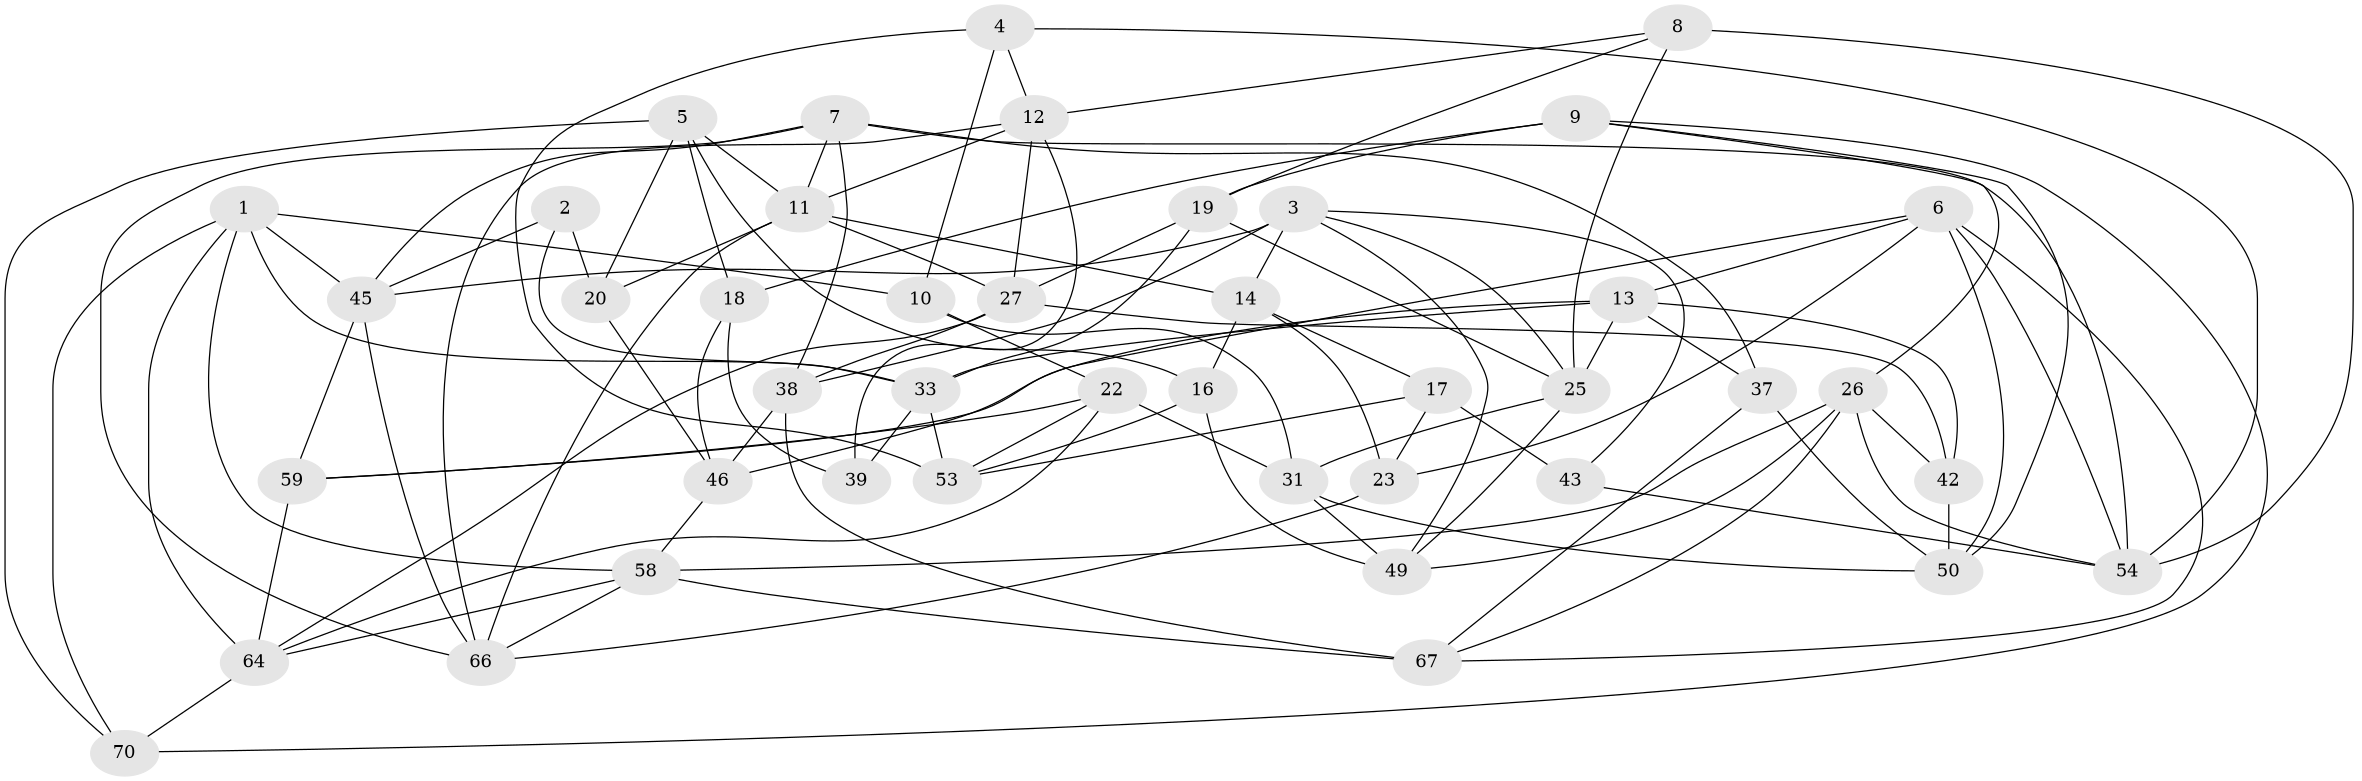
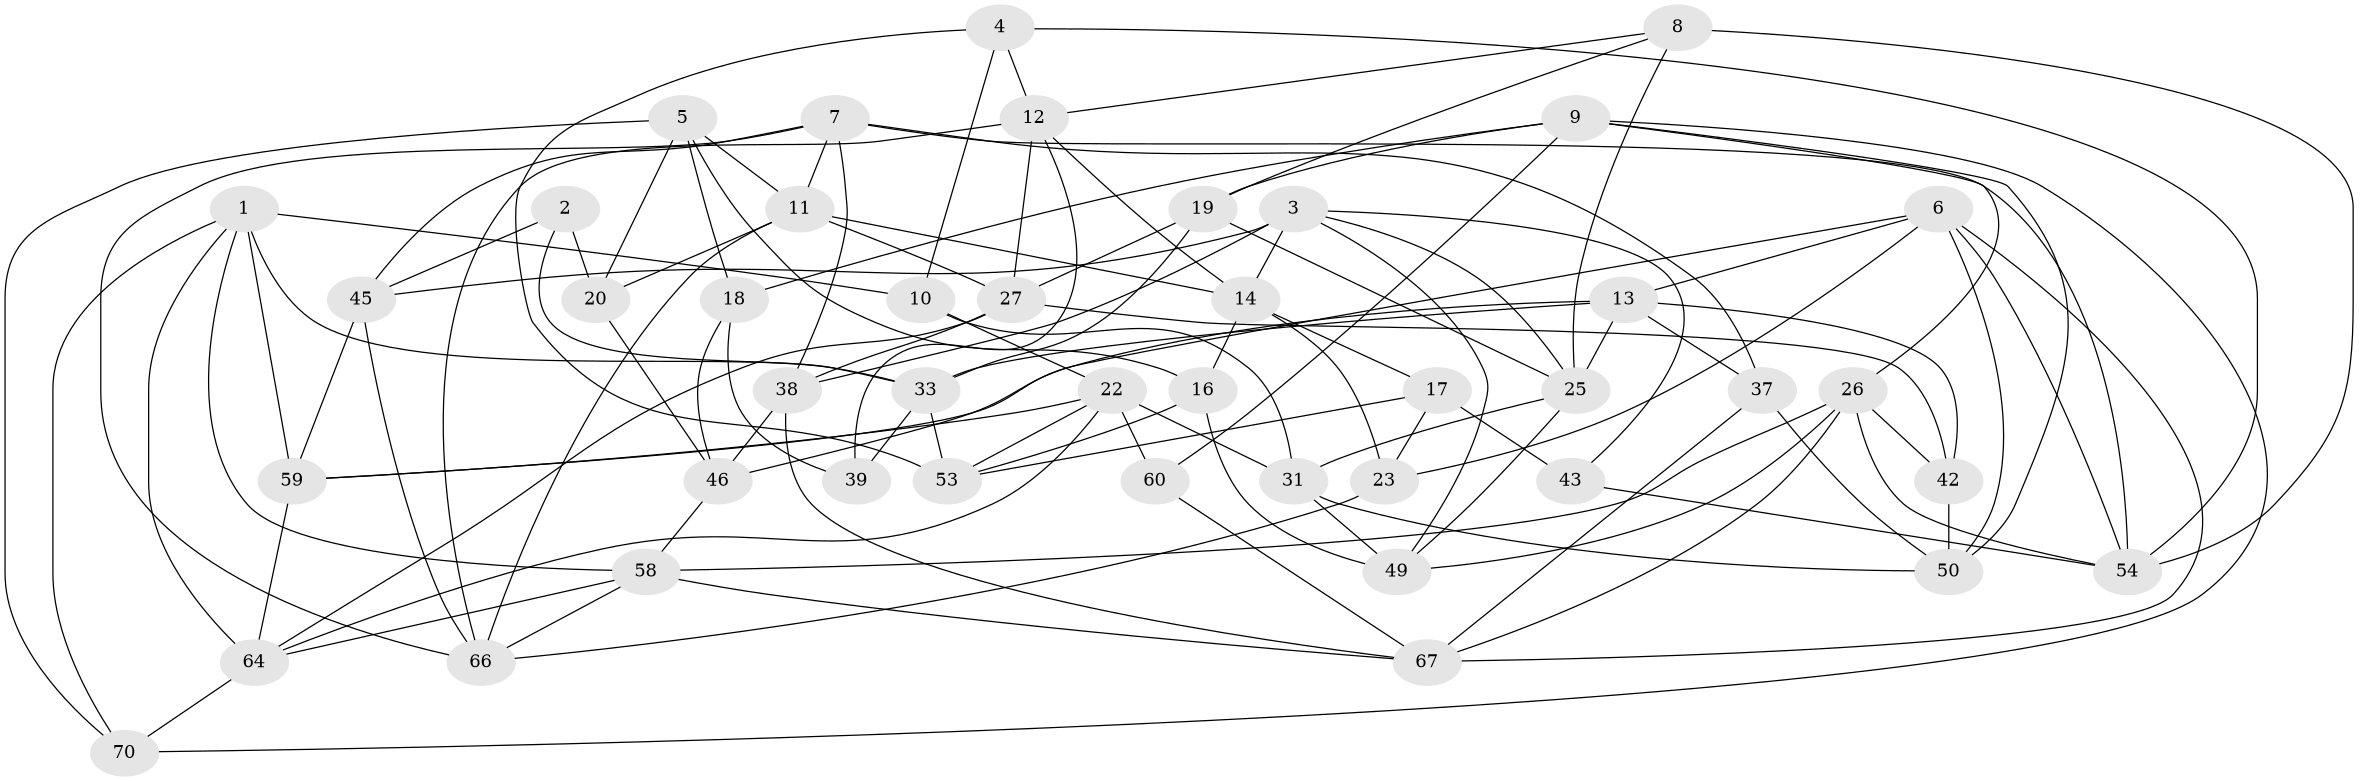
(917, 164) -> (1136, 213)
(303, 255) -> (268, 345)
none -> (1155, 481)
